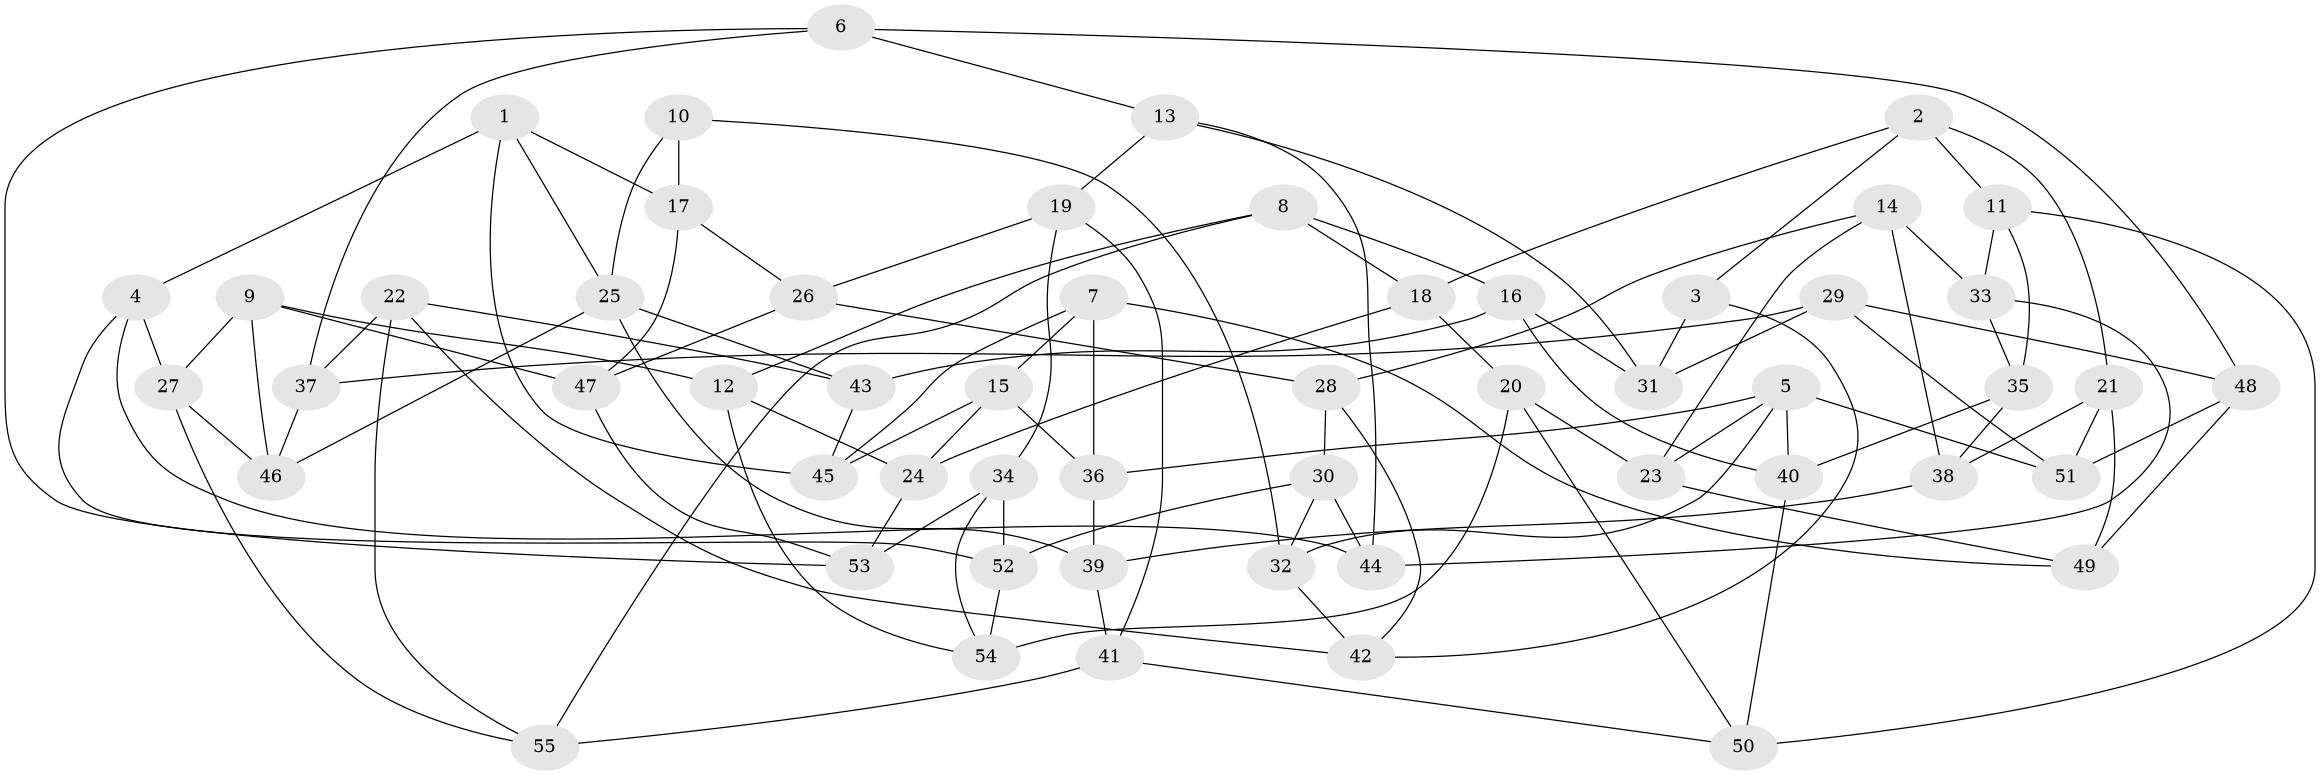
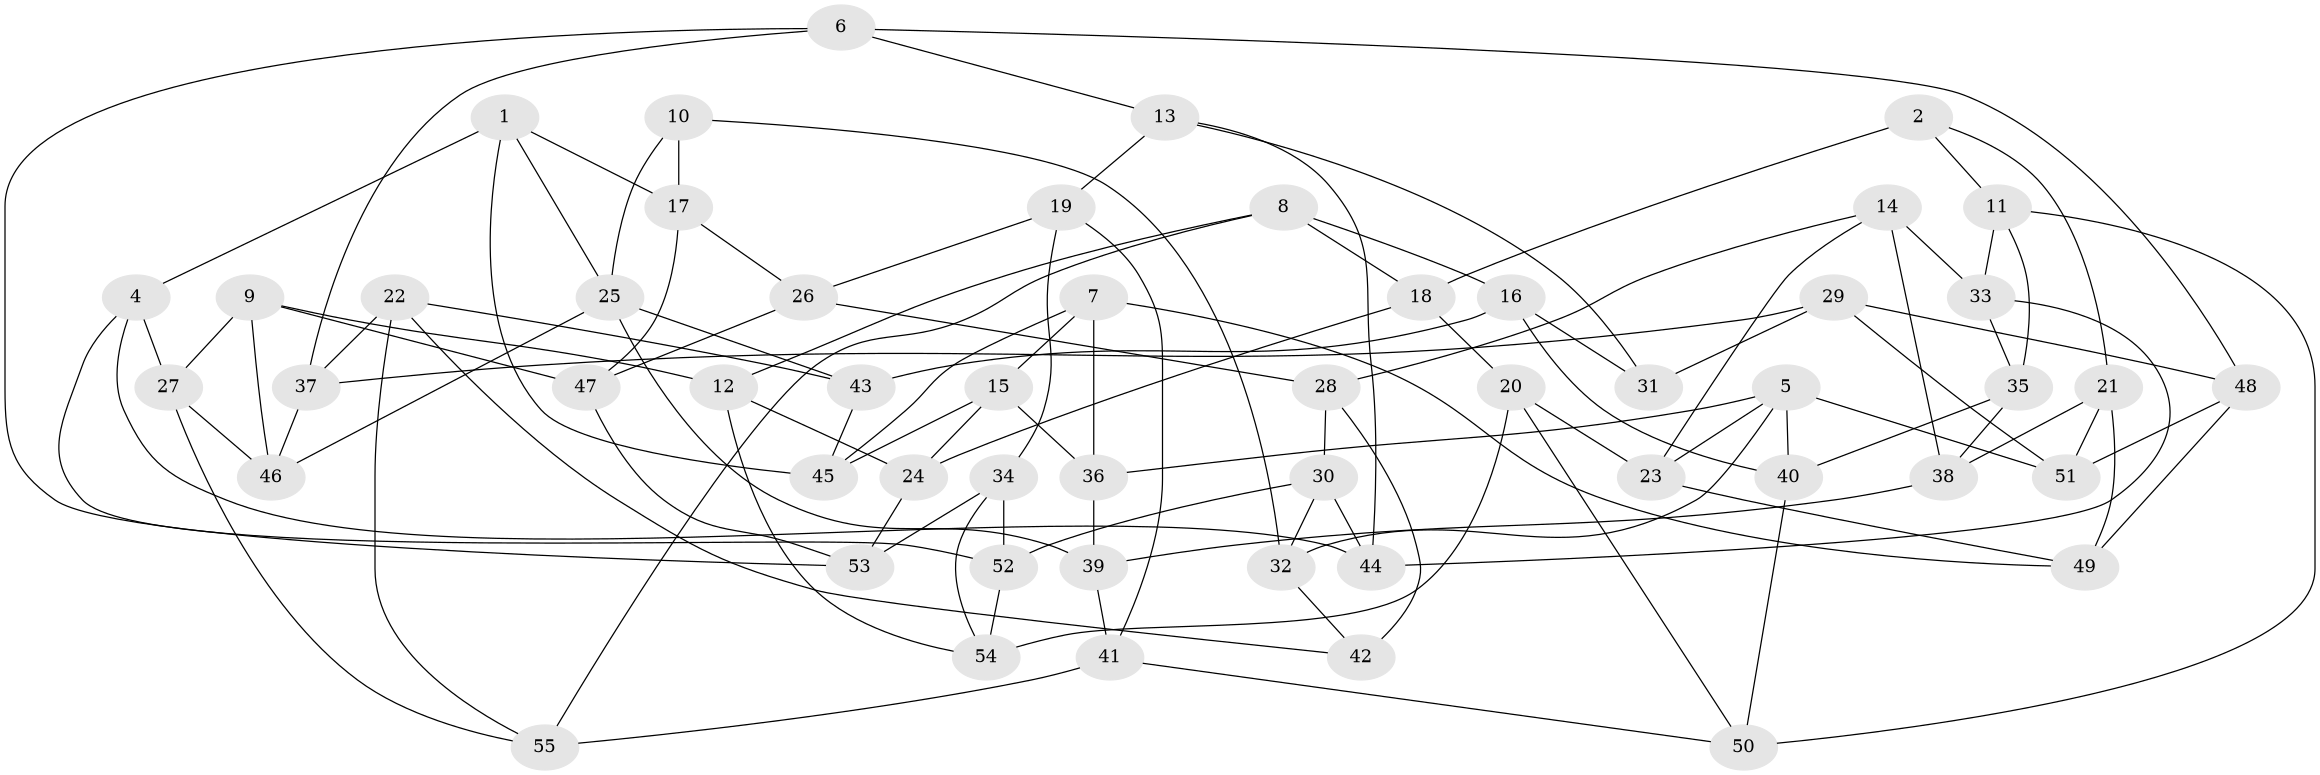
(1696, 298) -> none
